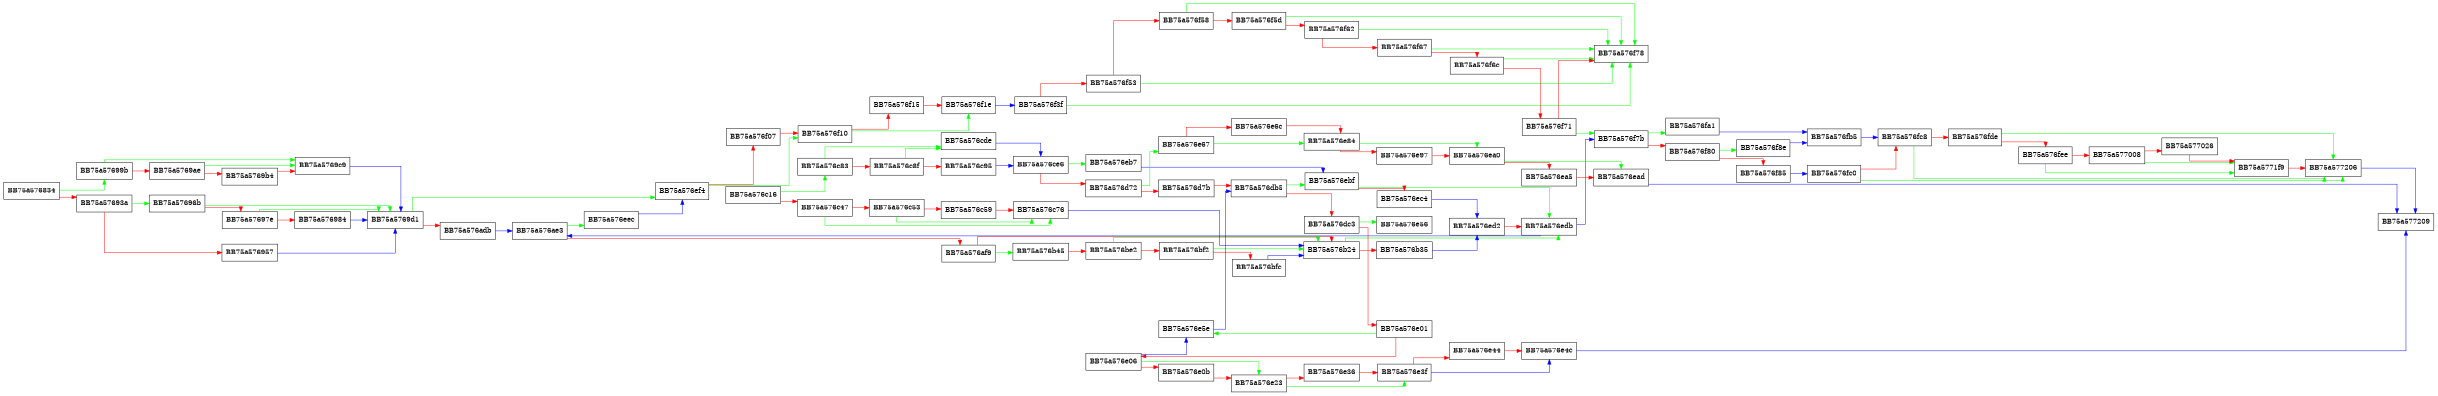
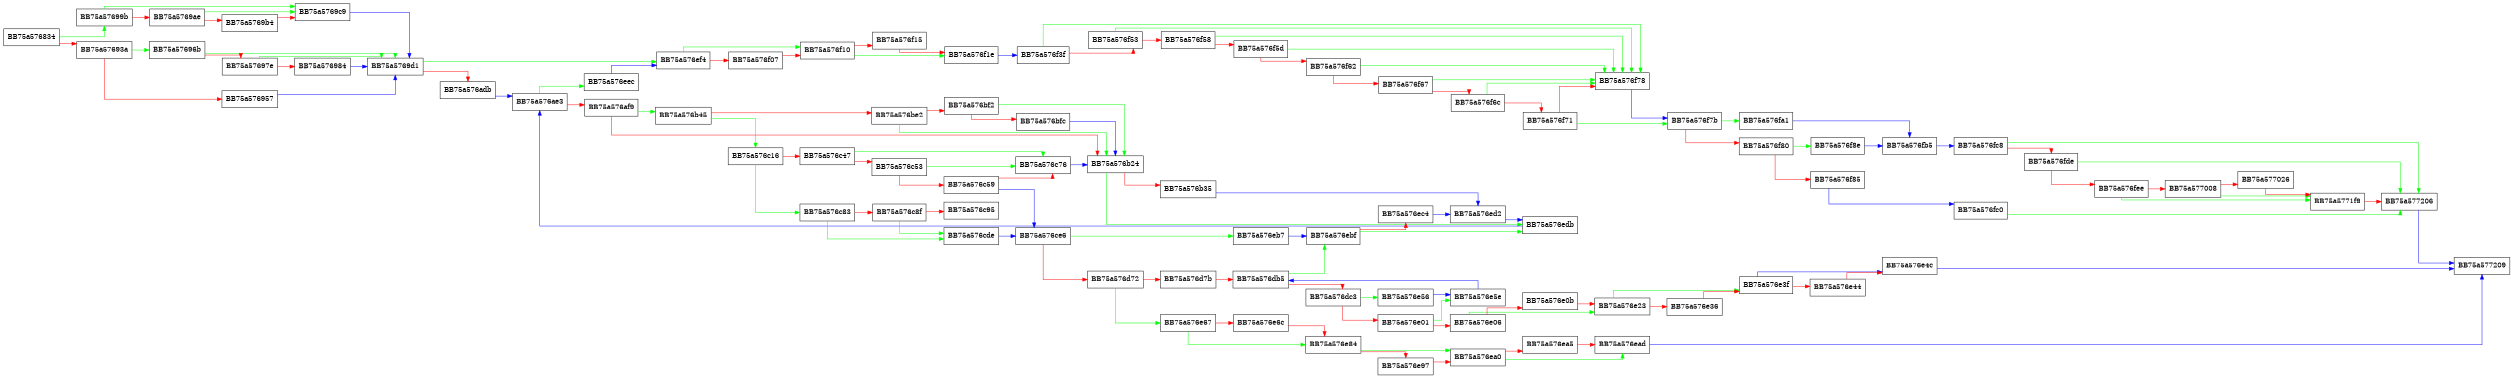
none -> (746, 119)
(1002, 166) -> (1033, 189)
(1888, 169) -> none
(1585, 184) -> (1633, 118)
(1511, 227) -> (1512, 220)
(1170, 355) -> (1439, 295)
